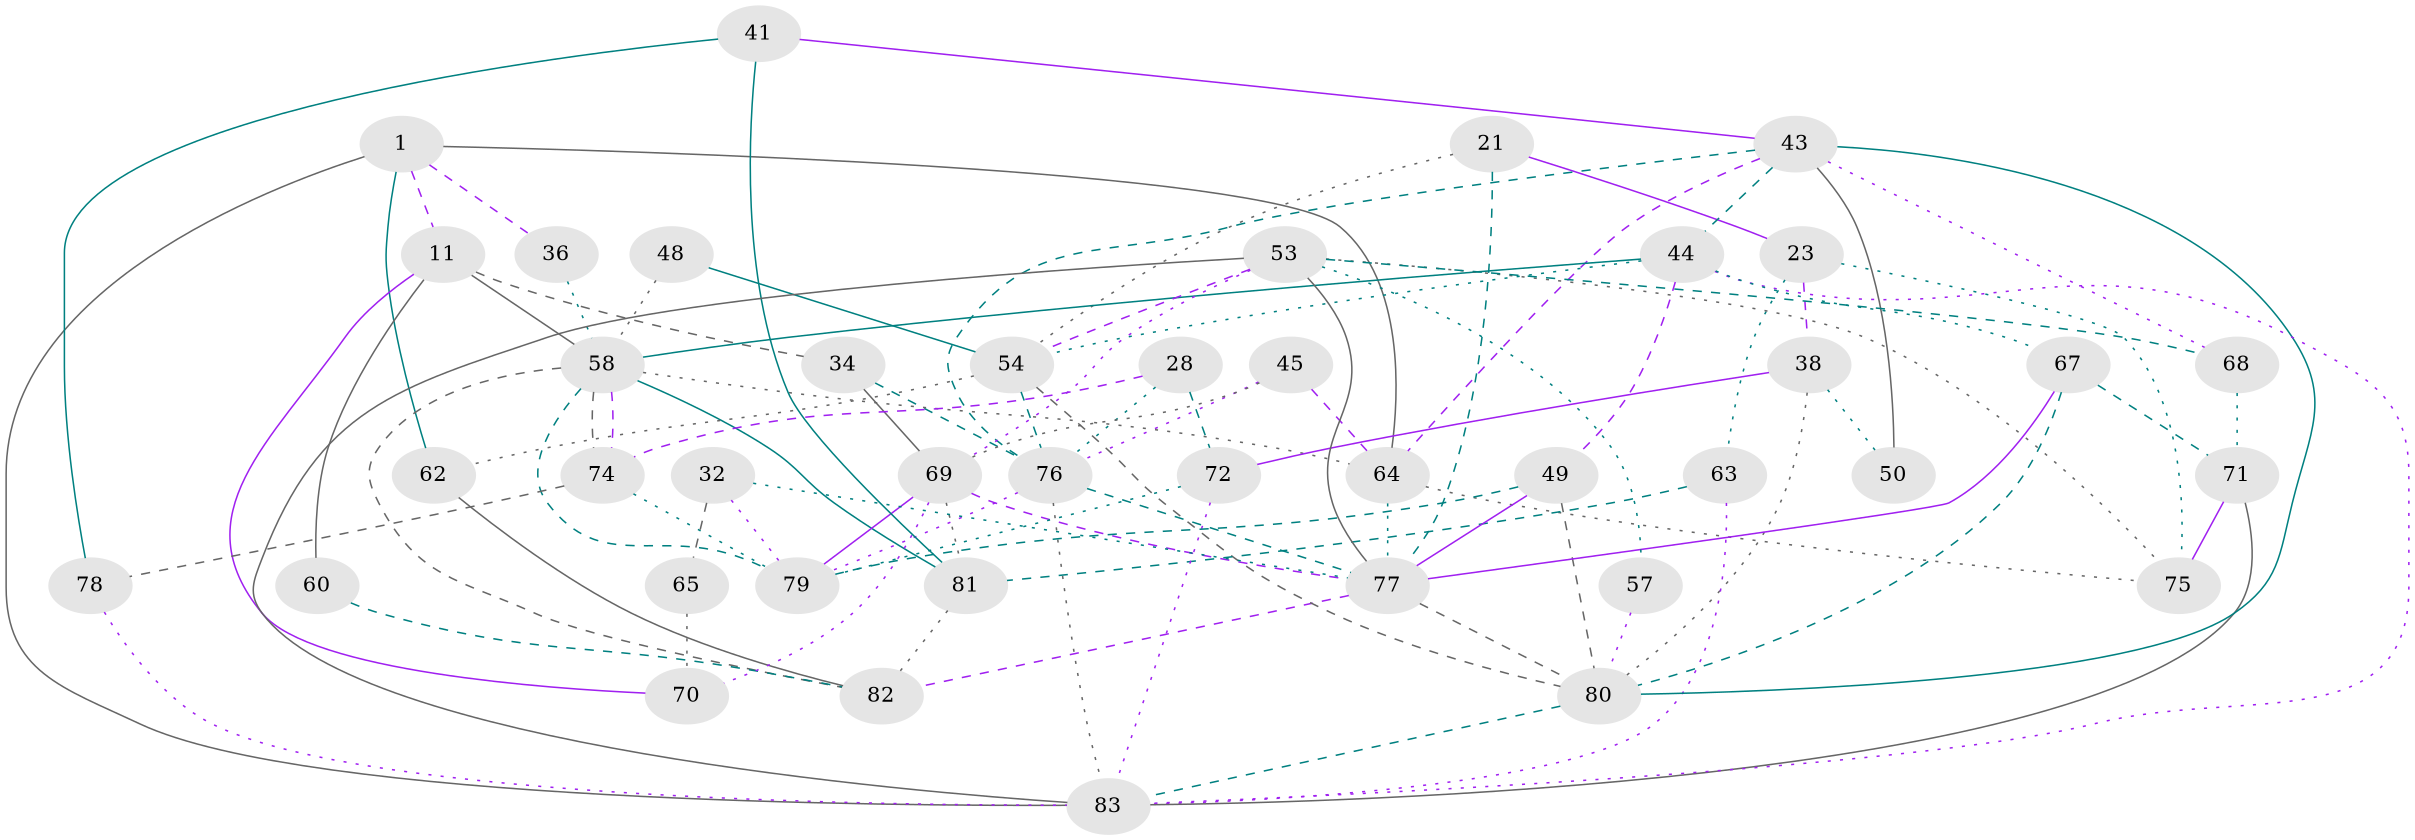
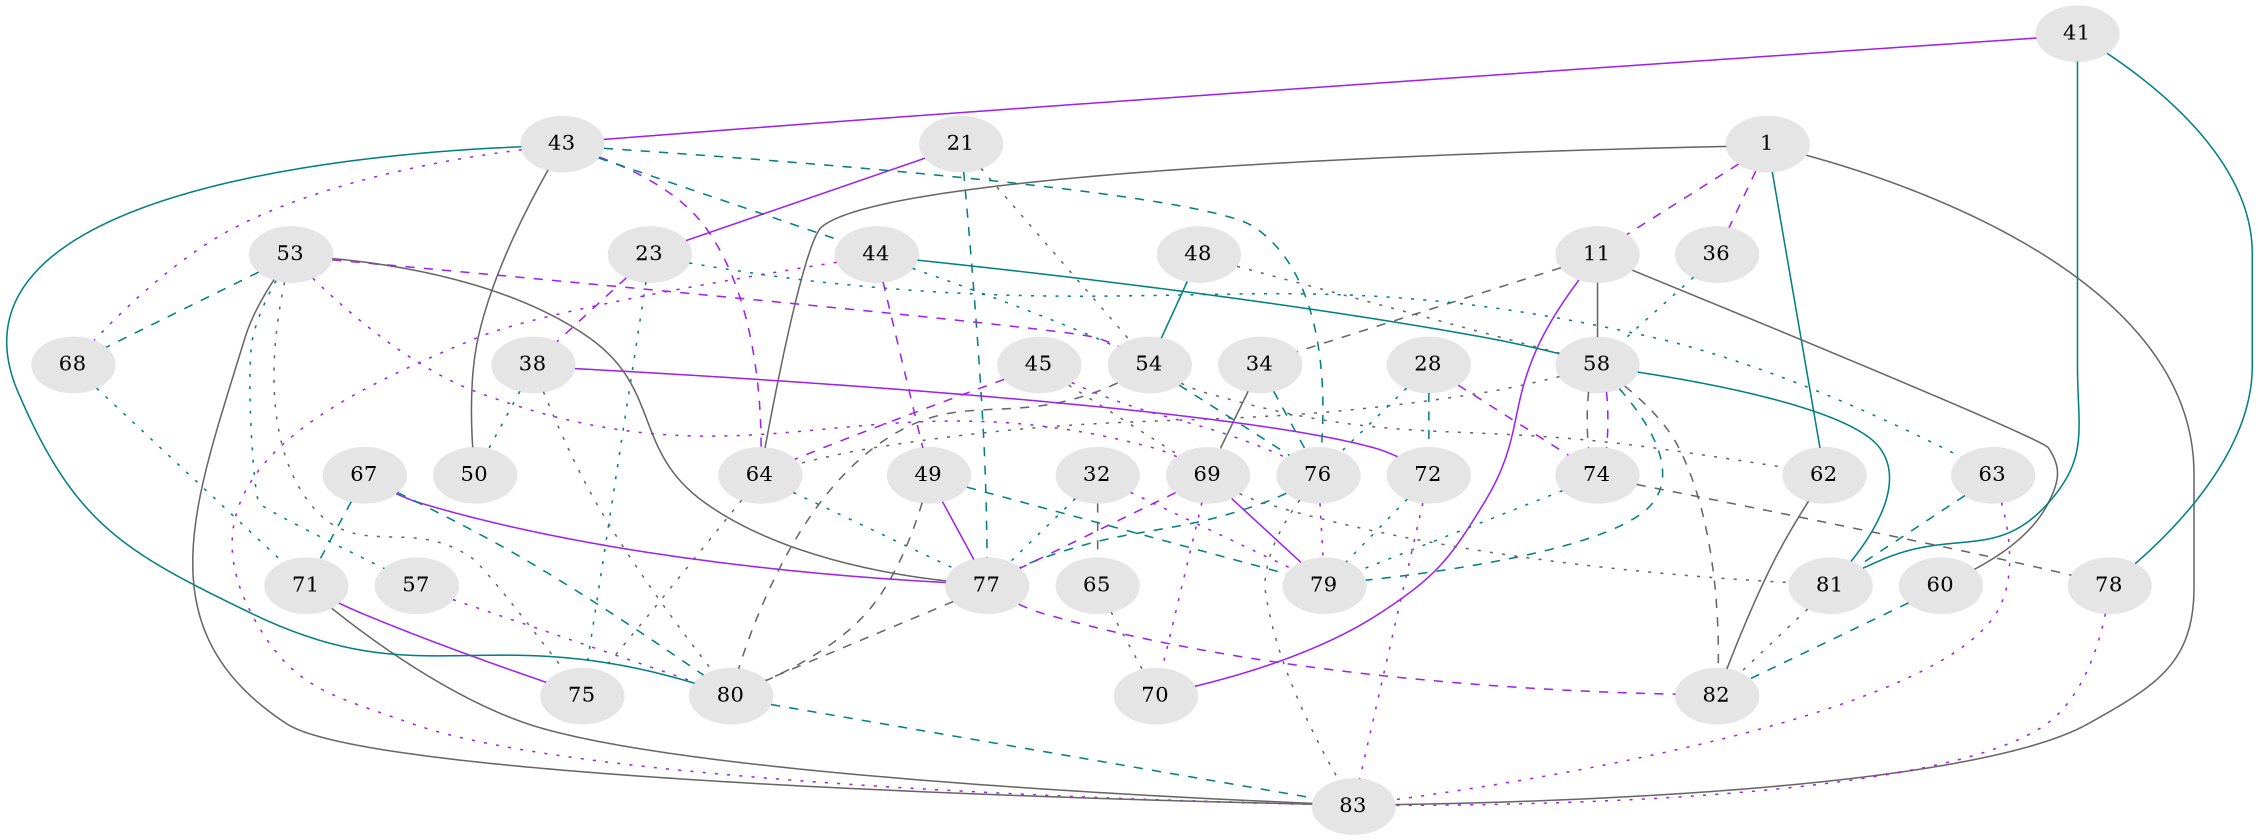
(1875, 309) -> none
